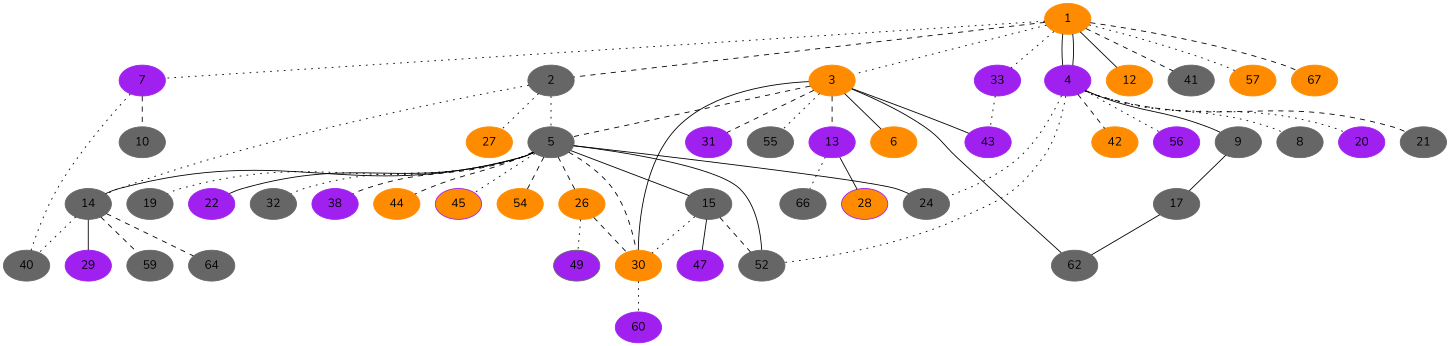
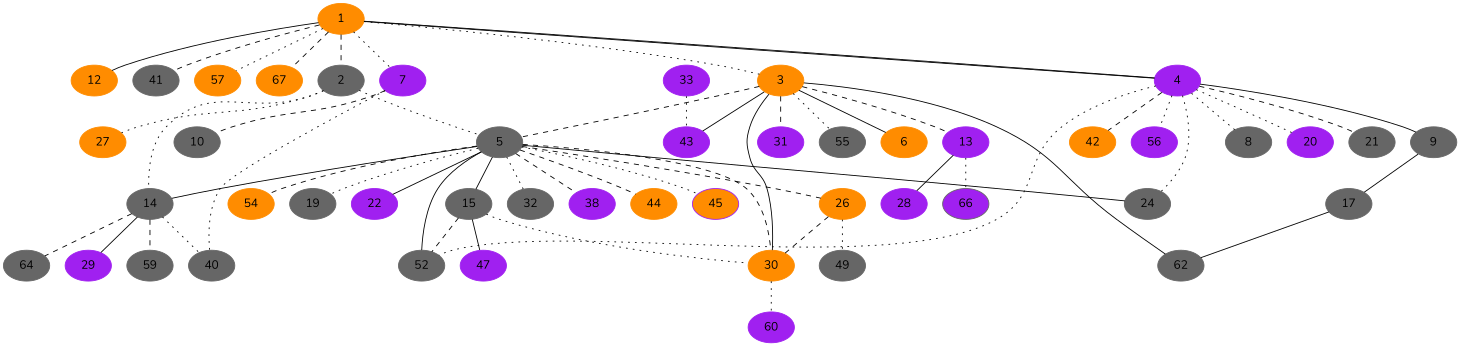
(1032, 50) -> none
(803, 204) -> (966, 204)
(865, 204) -> (904, 204)
(577, 266) -> (842, 266)
